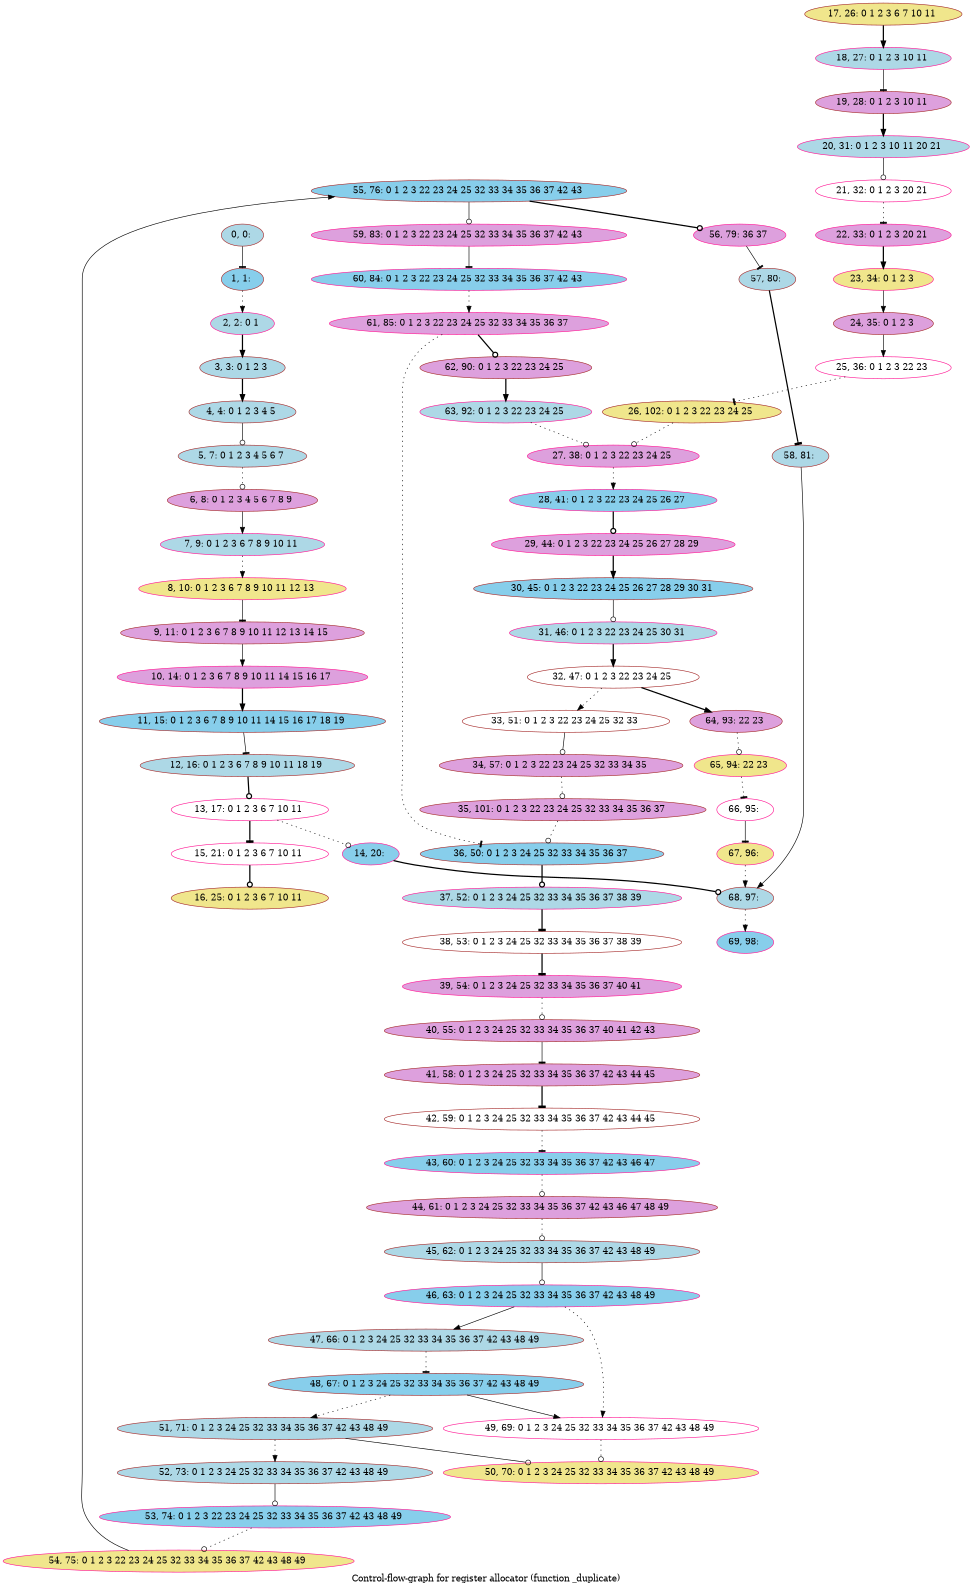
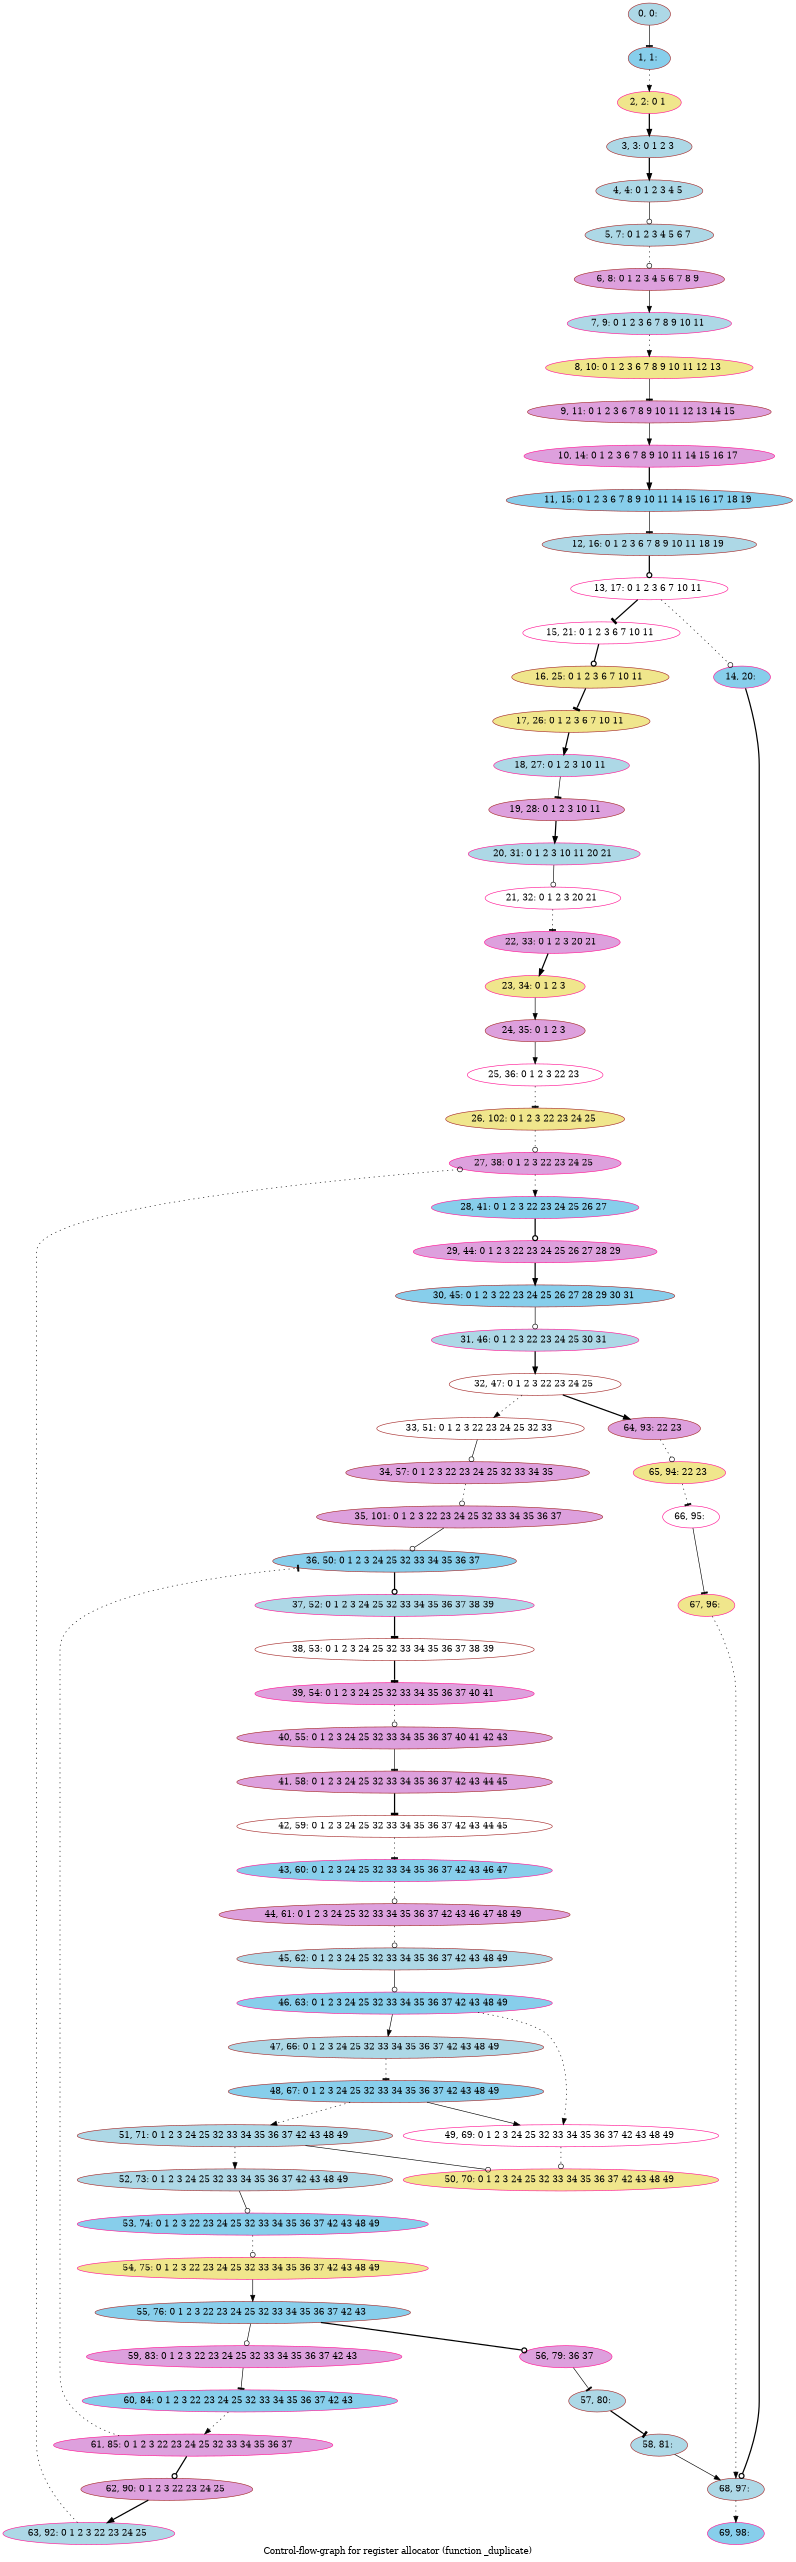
(242, 324) -> (649, 103)
none -> (581, 698)
(554, 830) -> (429, 1538)
